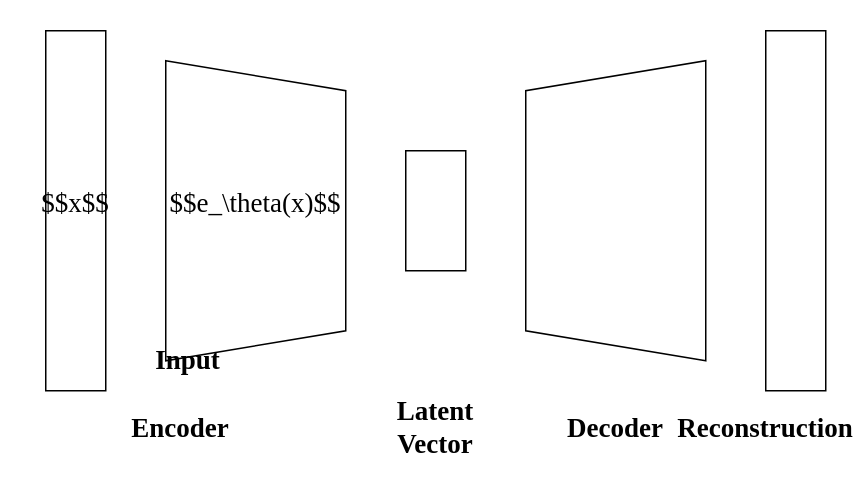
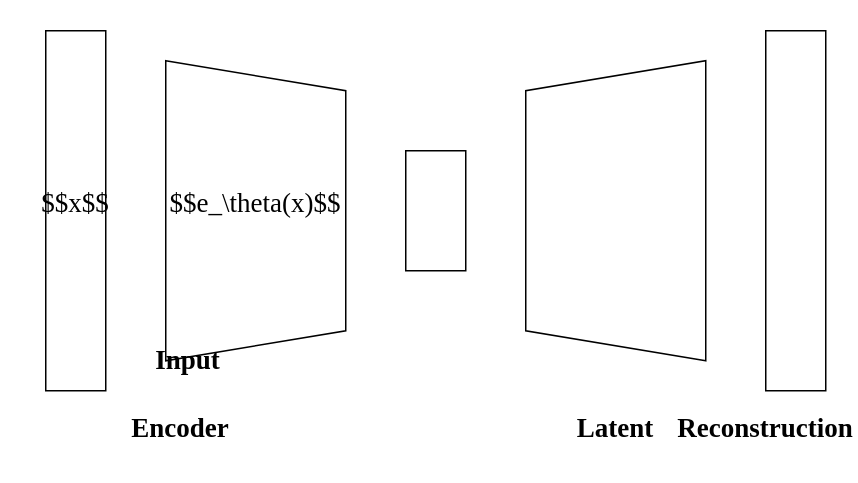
(436, 428) -> none
(616, 428) -> (616, 428)
